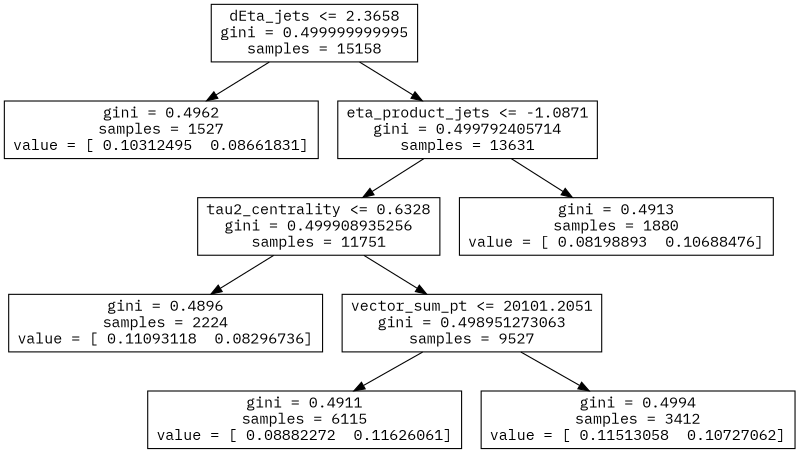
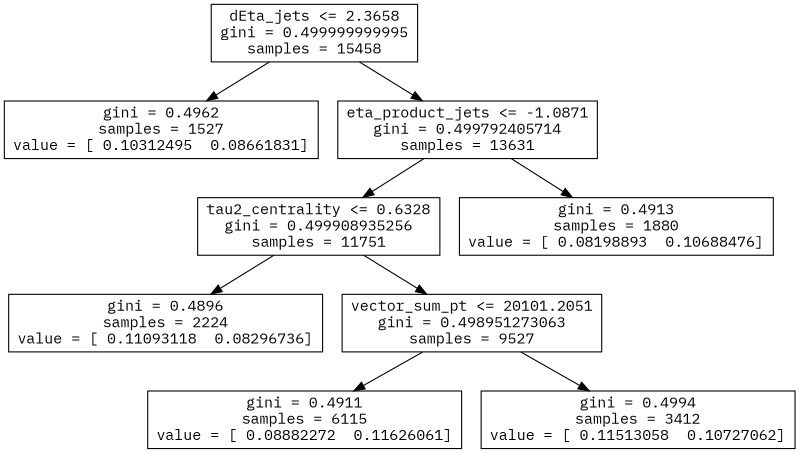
(314, 33) -> (314, 33)
